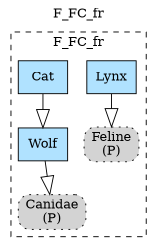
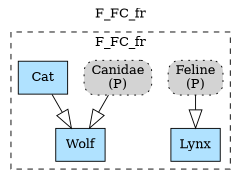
(111, 101) -> (196, 102)
(46, 169) -> (104, 104)
